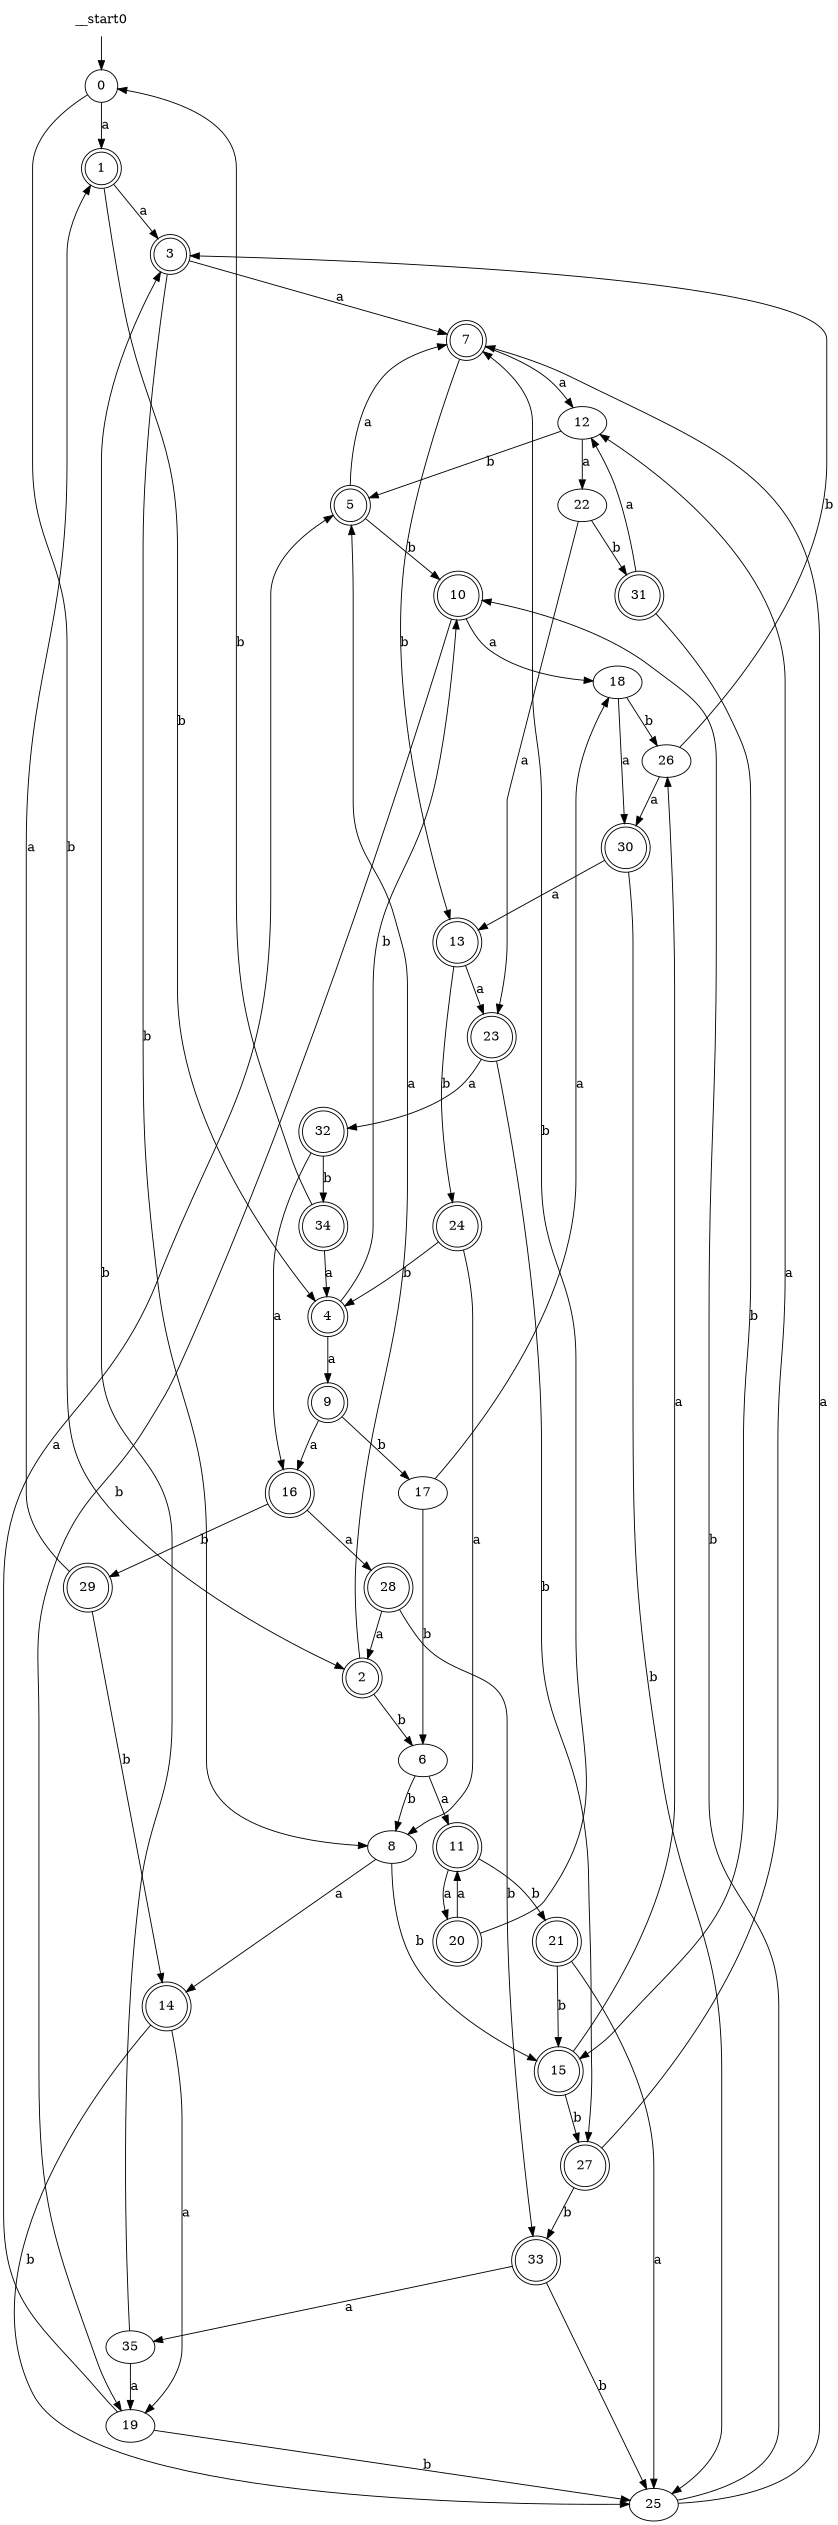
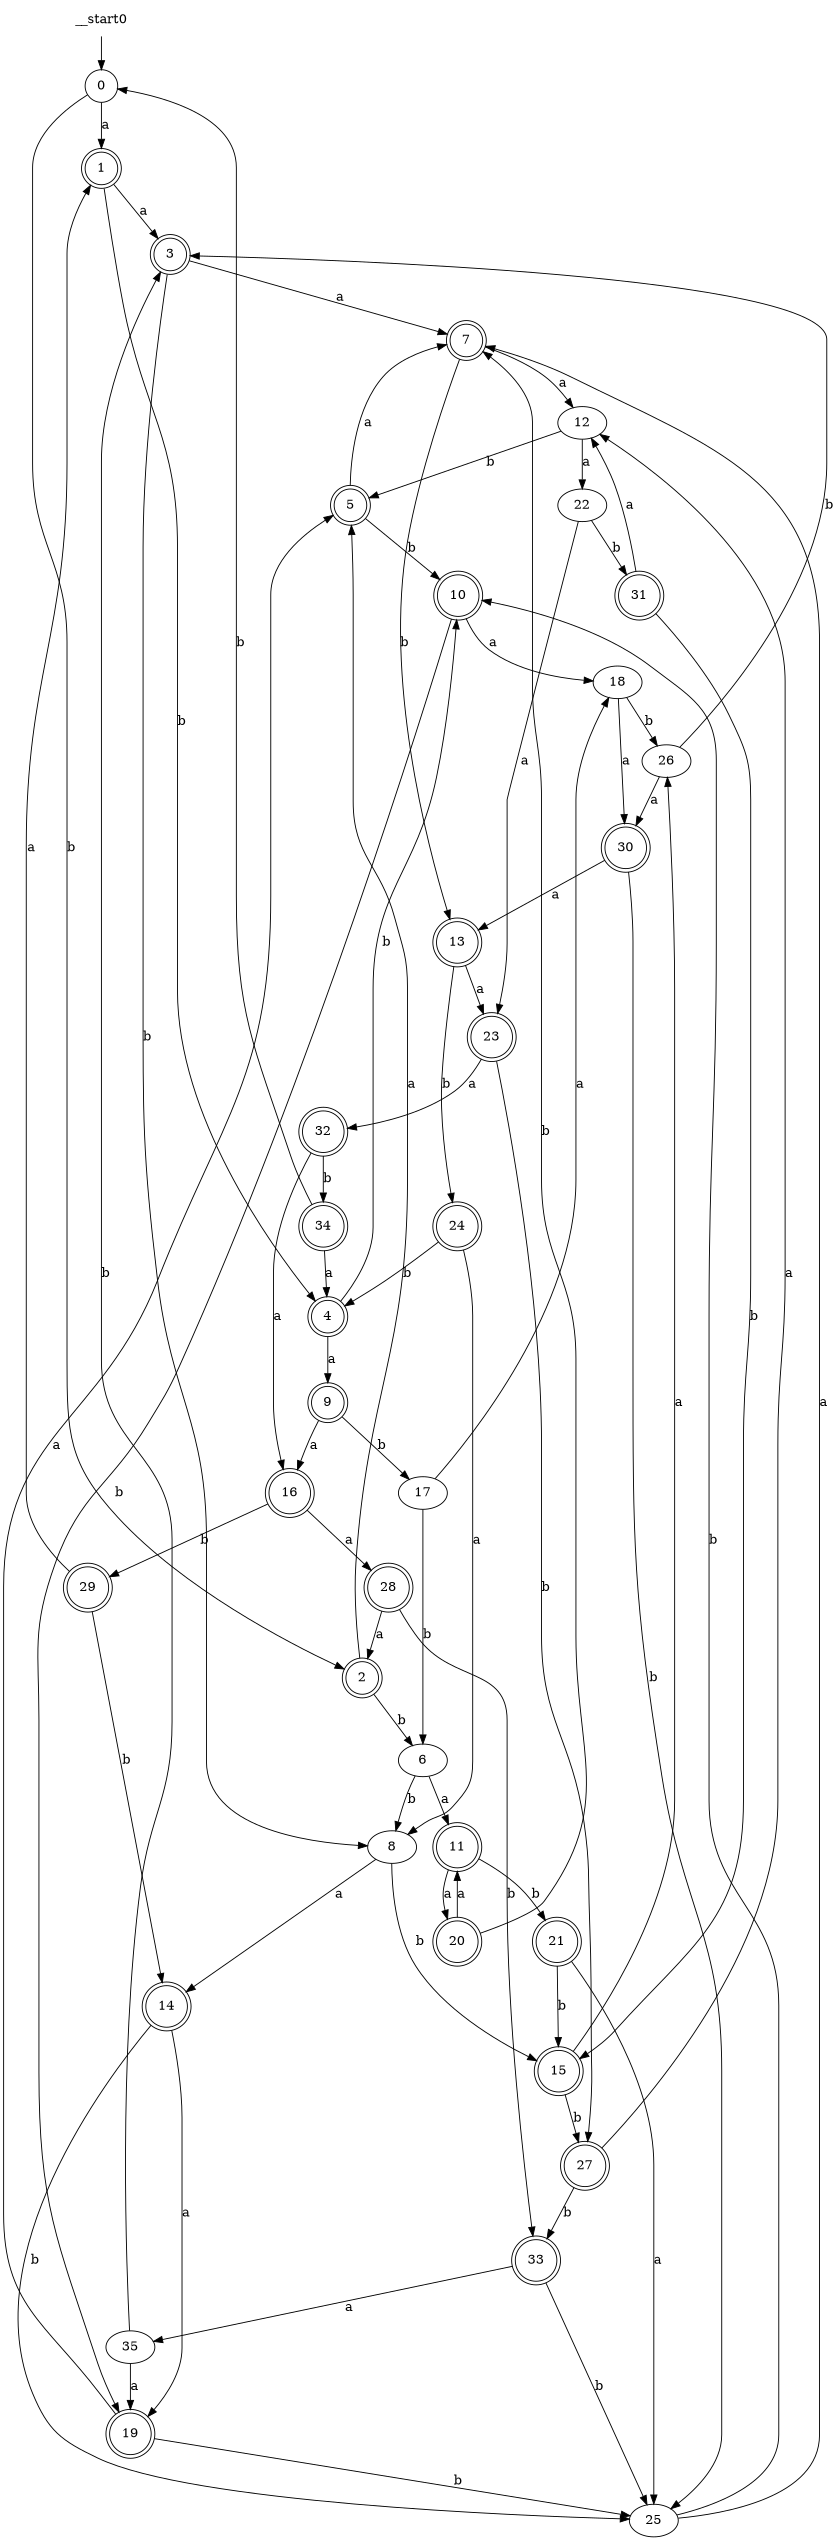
(130, 2426) -> (130, 2434)
